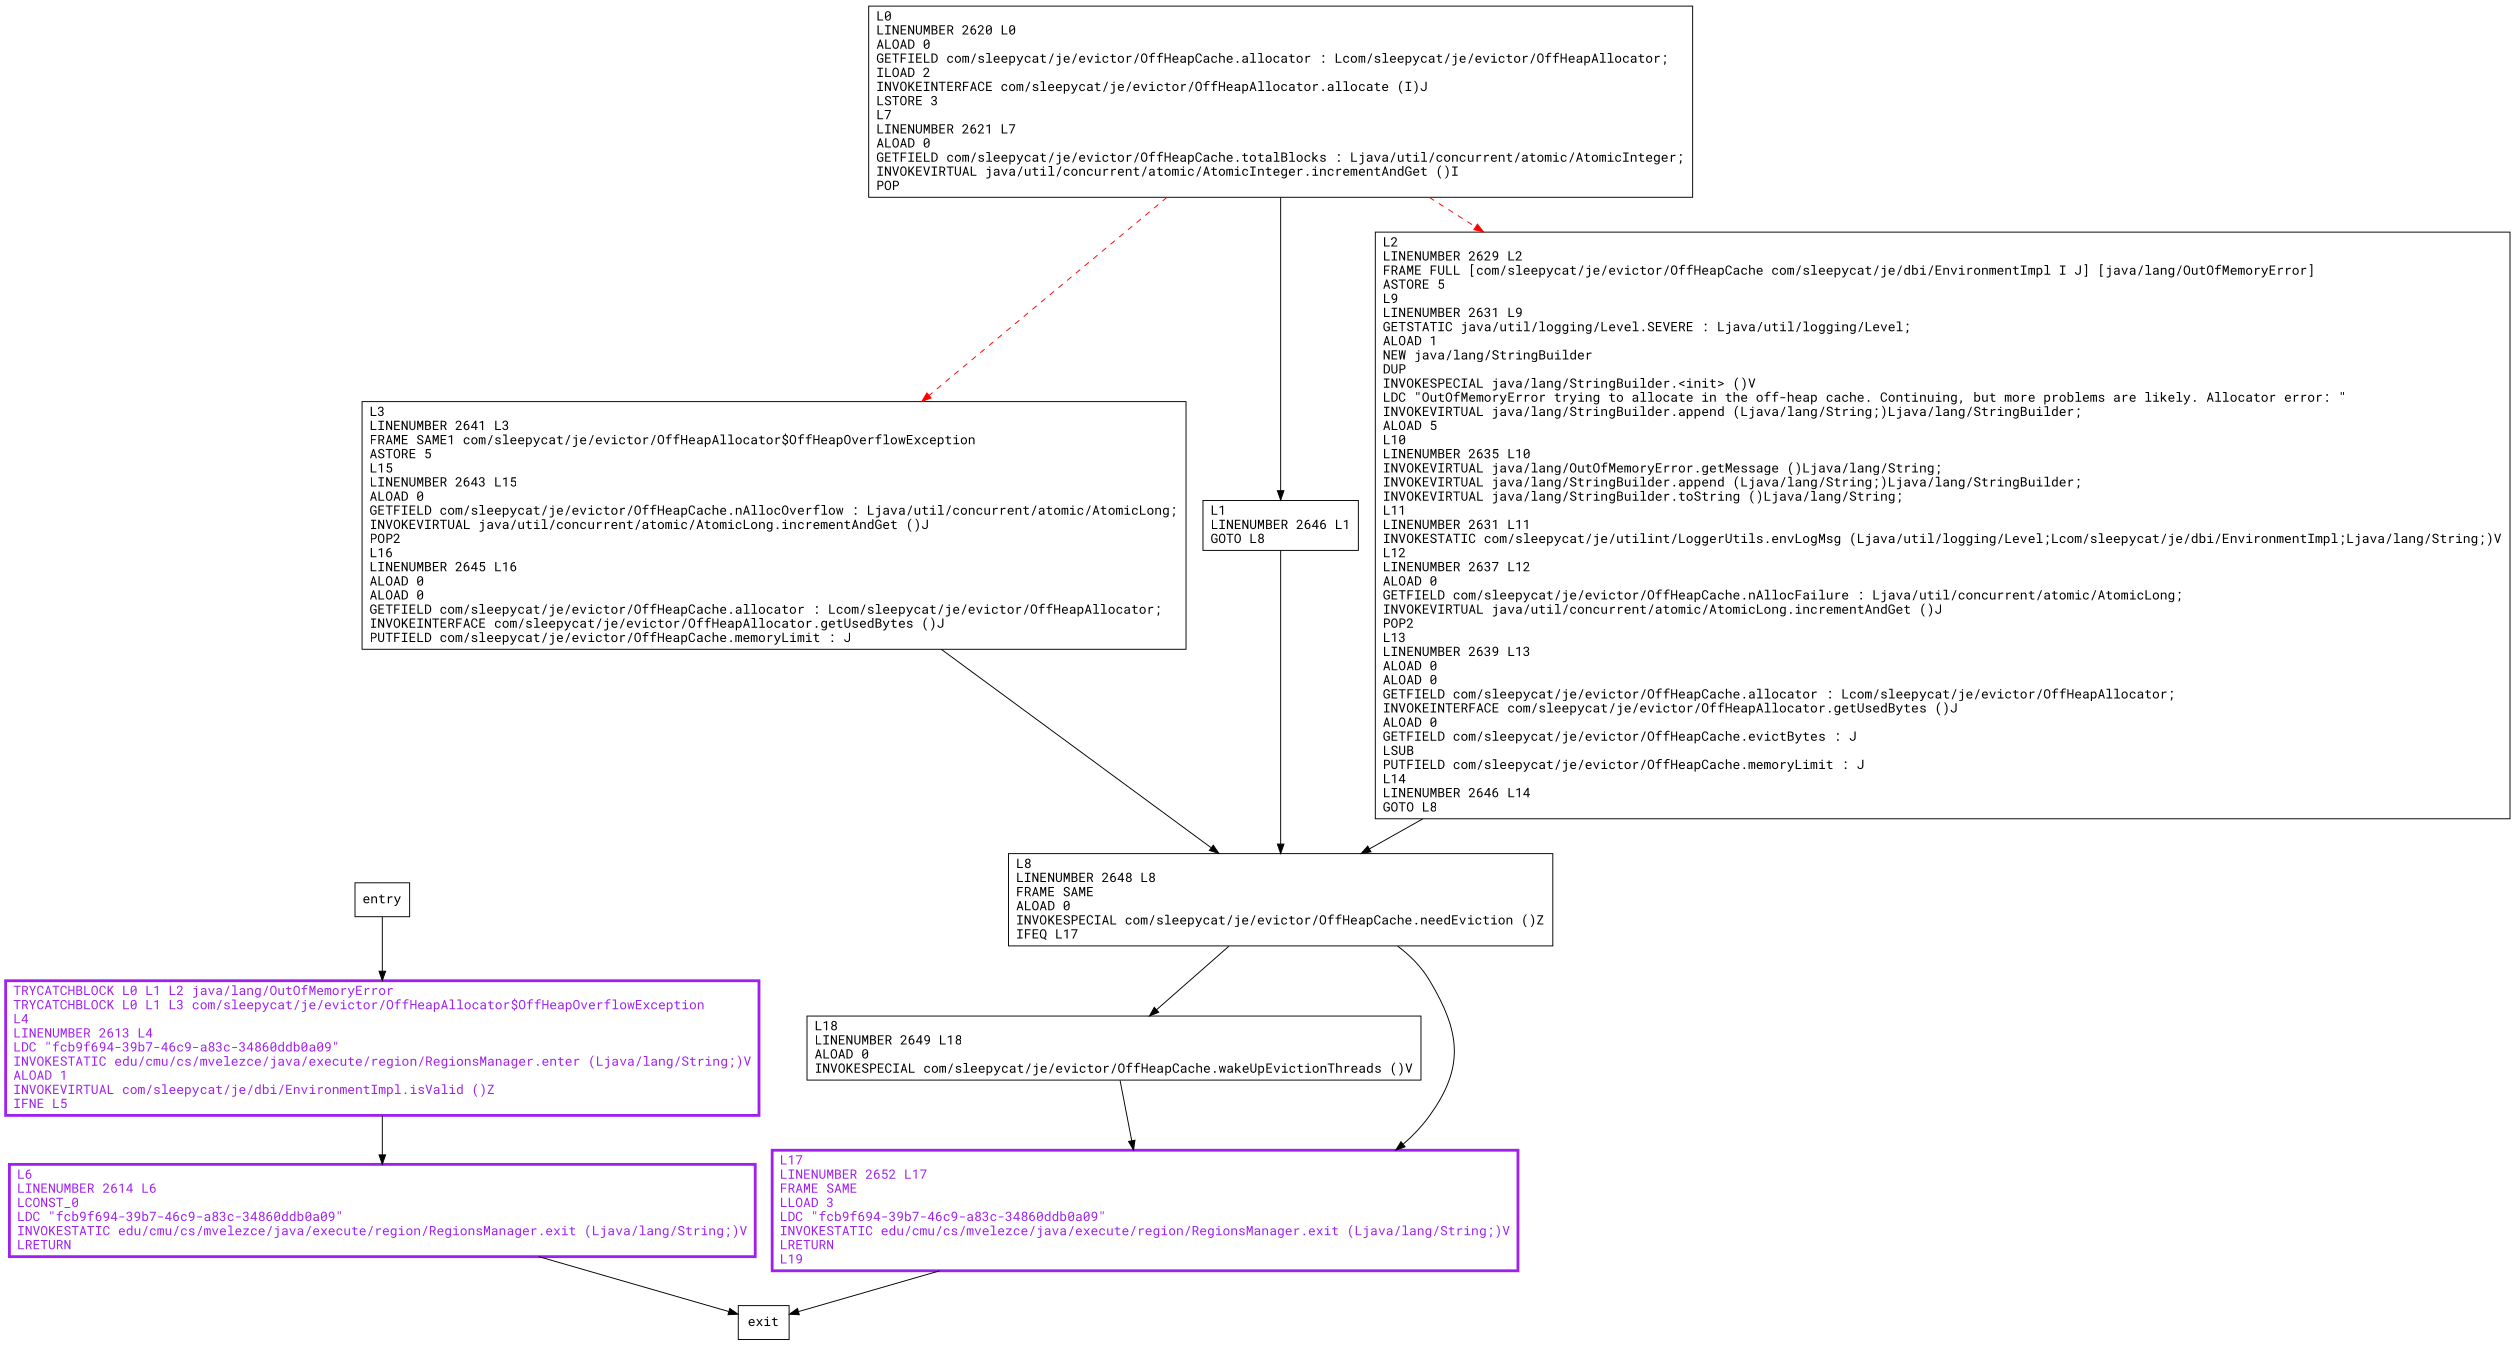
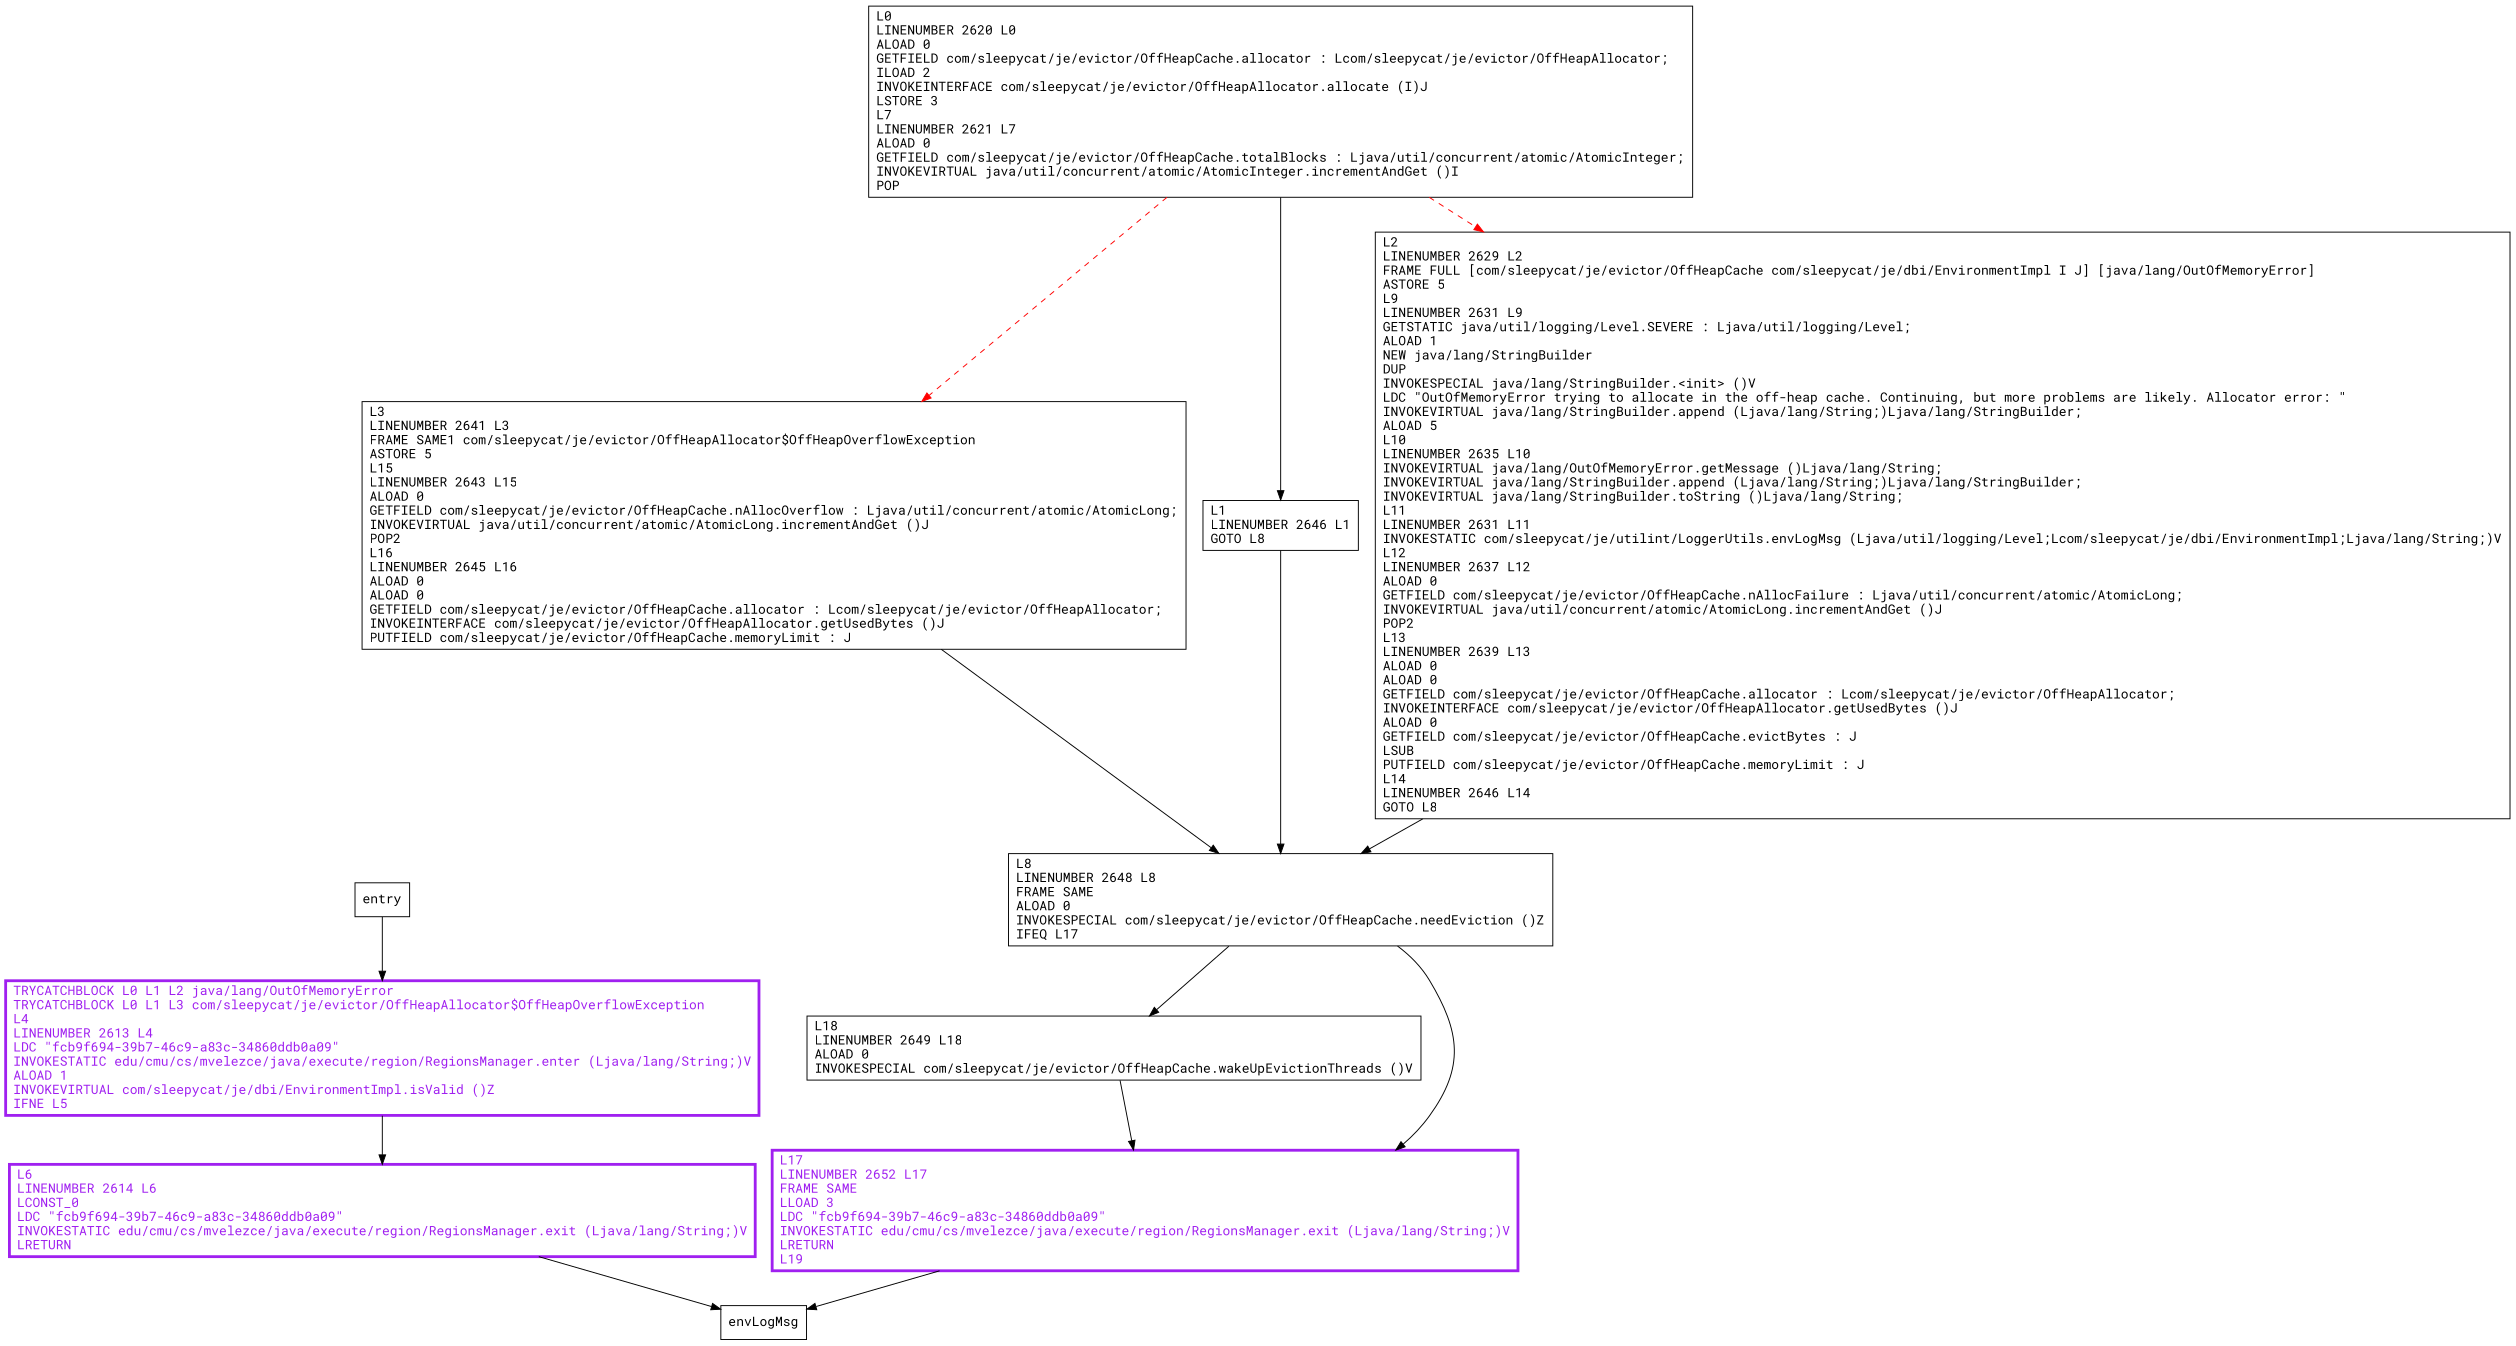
(764, 1323) -> (764, 1323)
